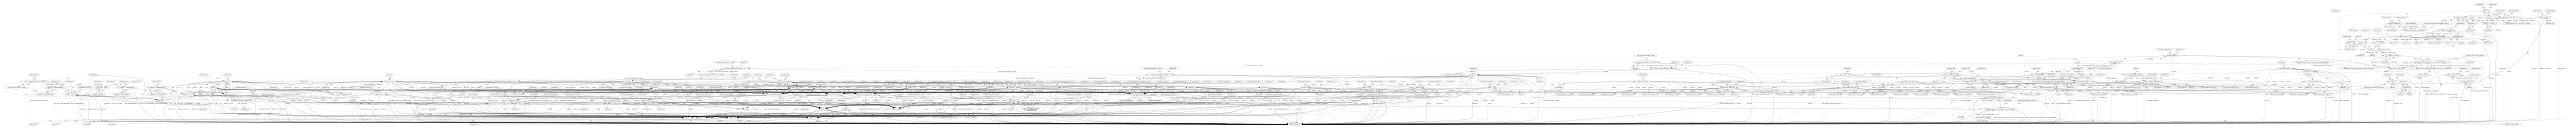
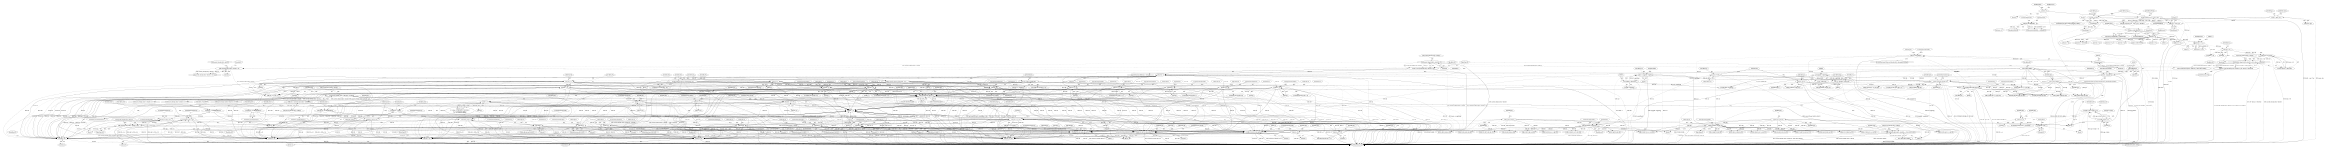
(518, 98) -> (943, 117)
